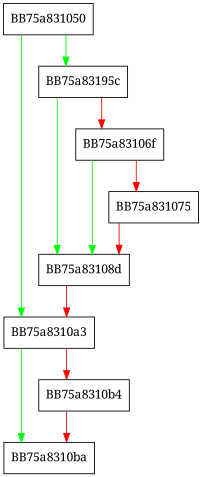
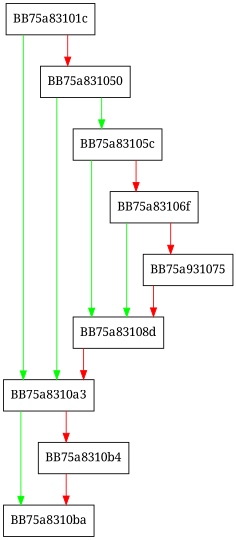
none -> (51, 19)
(83, 82) -> (118, 145)
(154, 207) -> (188, 270)
